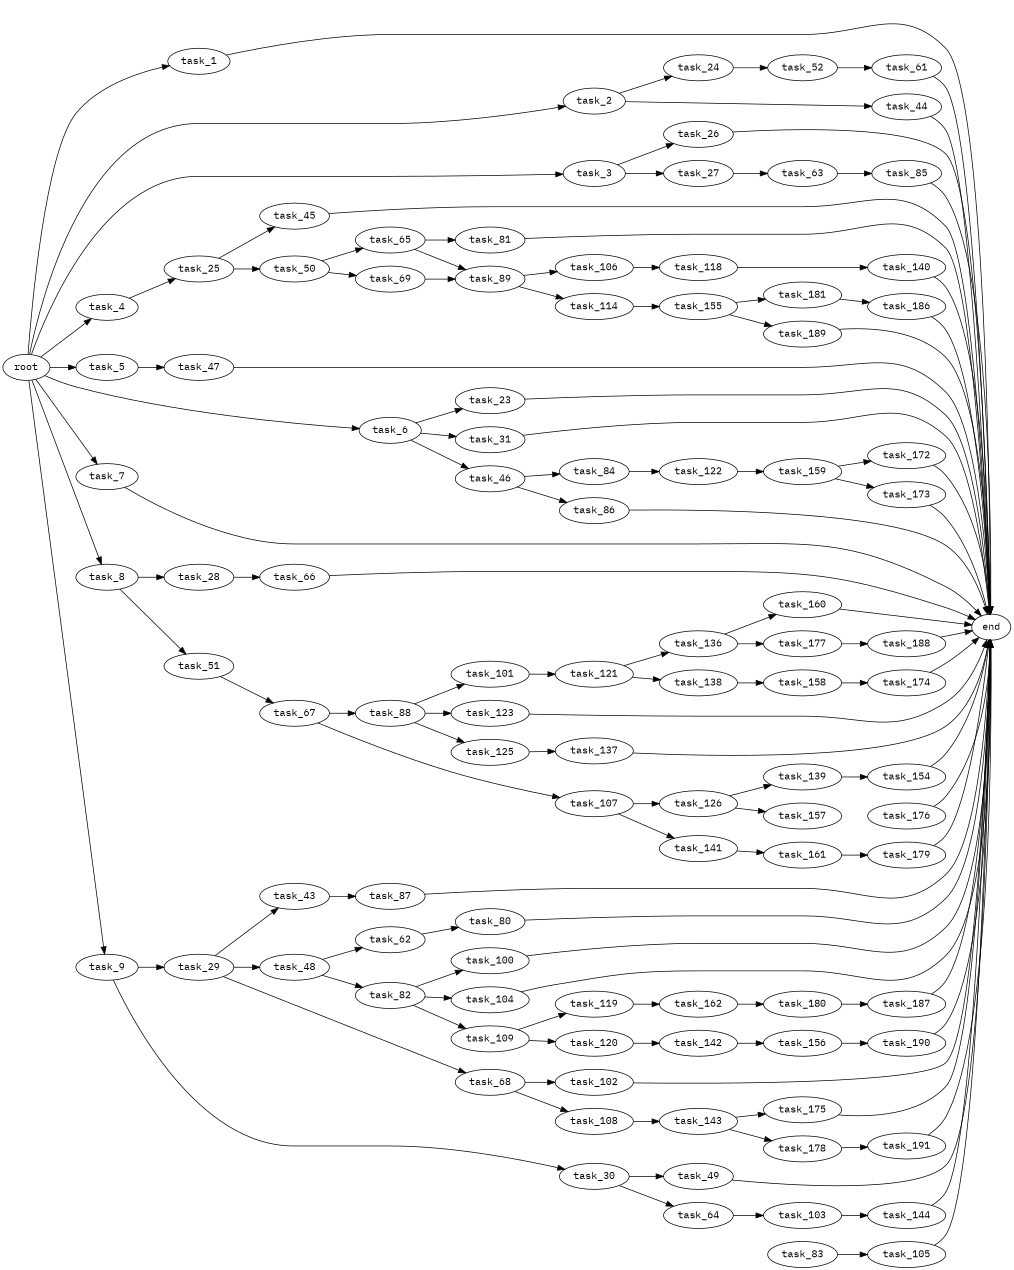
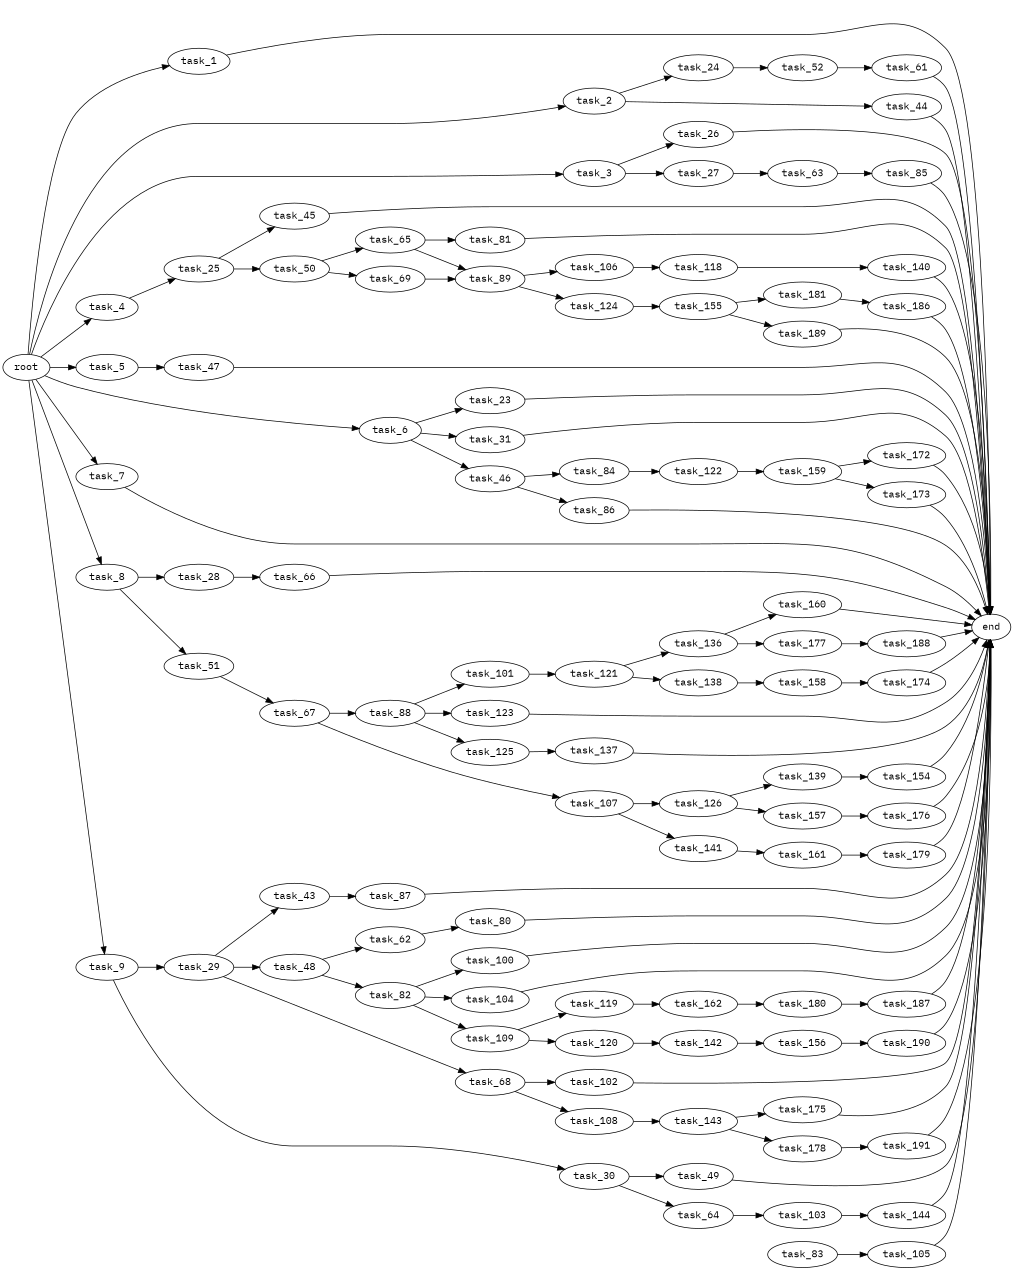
(594, 307) -> (594, 307)
none -> (851, 816)
